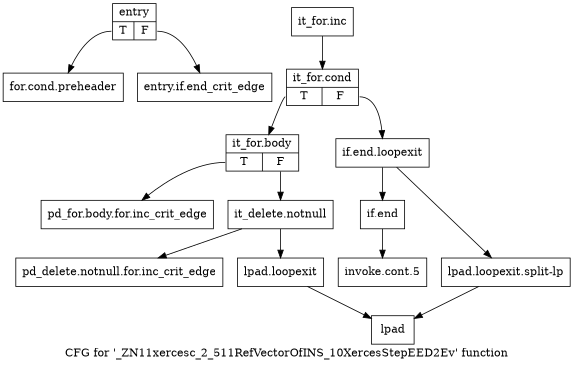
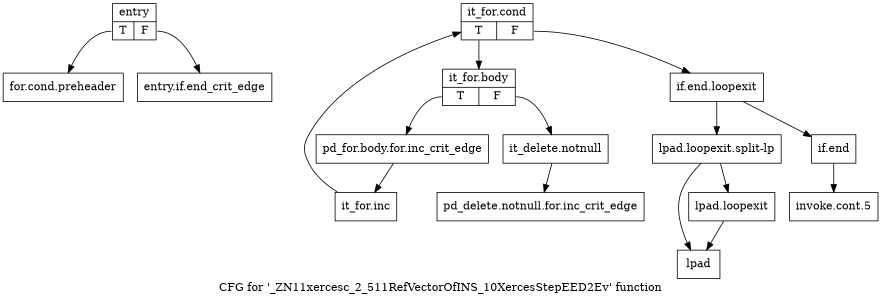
none -> (386, 174)
(281, 240) -> (723, 174)
